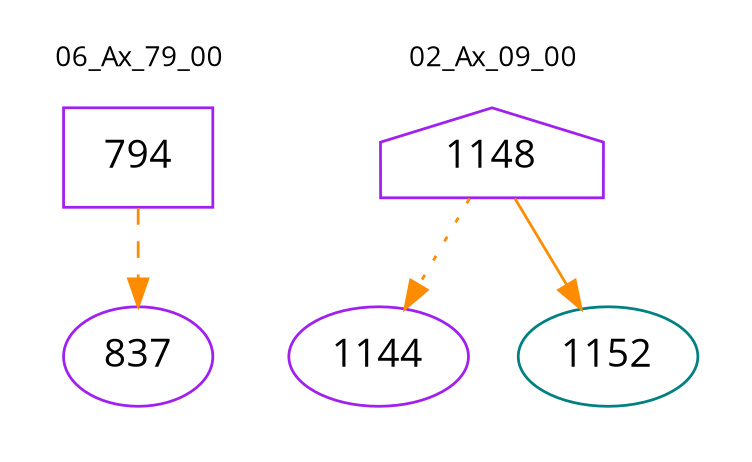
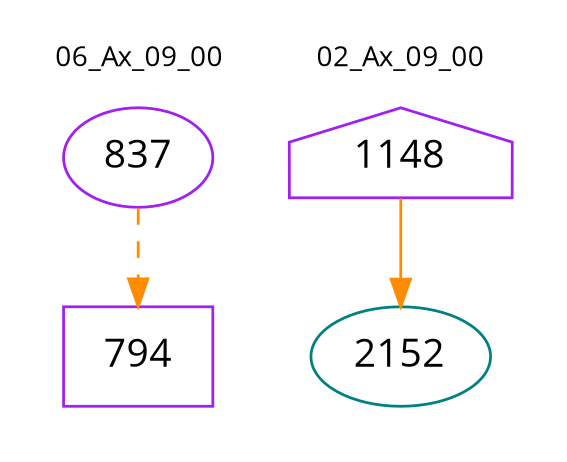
(140, 59) -> (140, 59)
(138, 243) -> (138, 243)
(379, 357) -> none
(608, 357) -> (401, 357)
